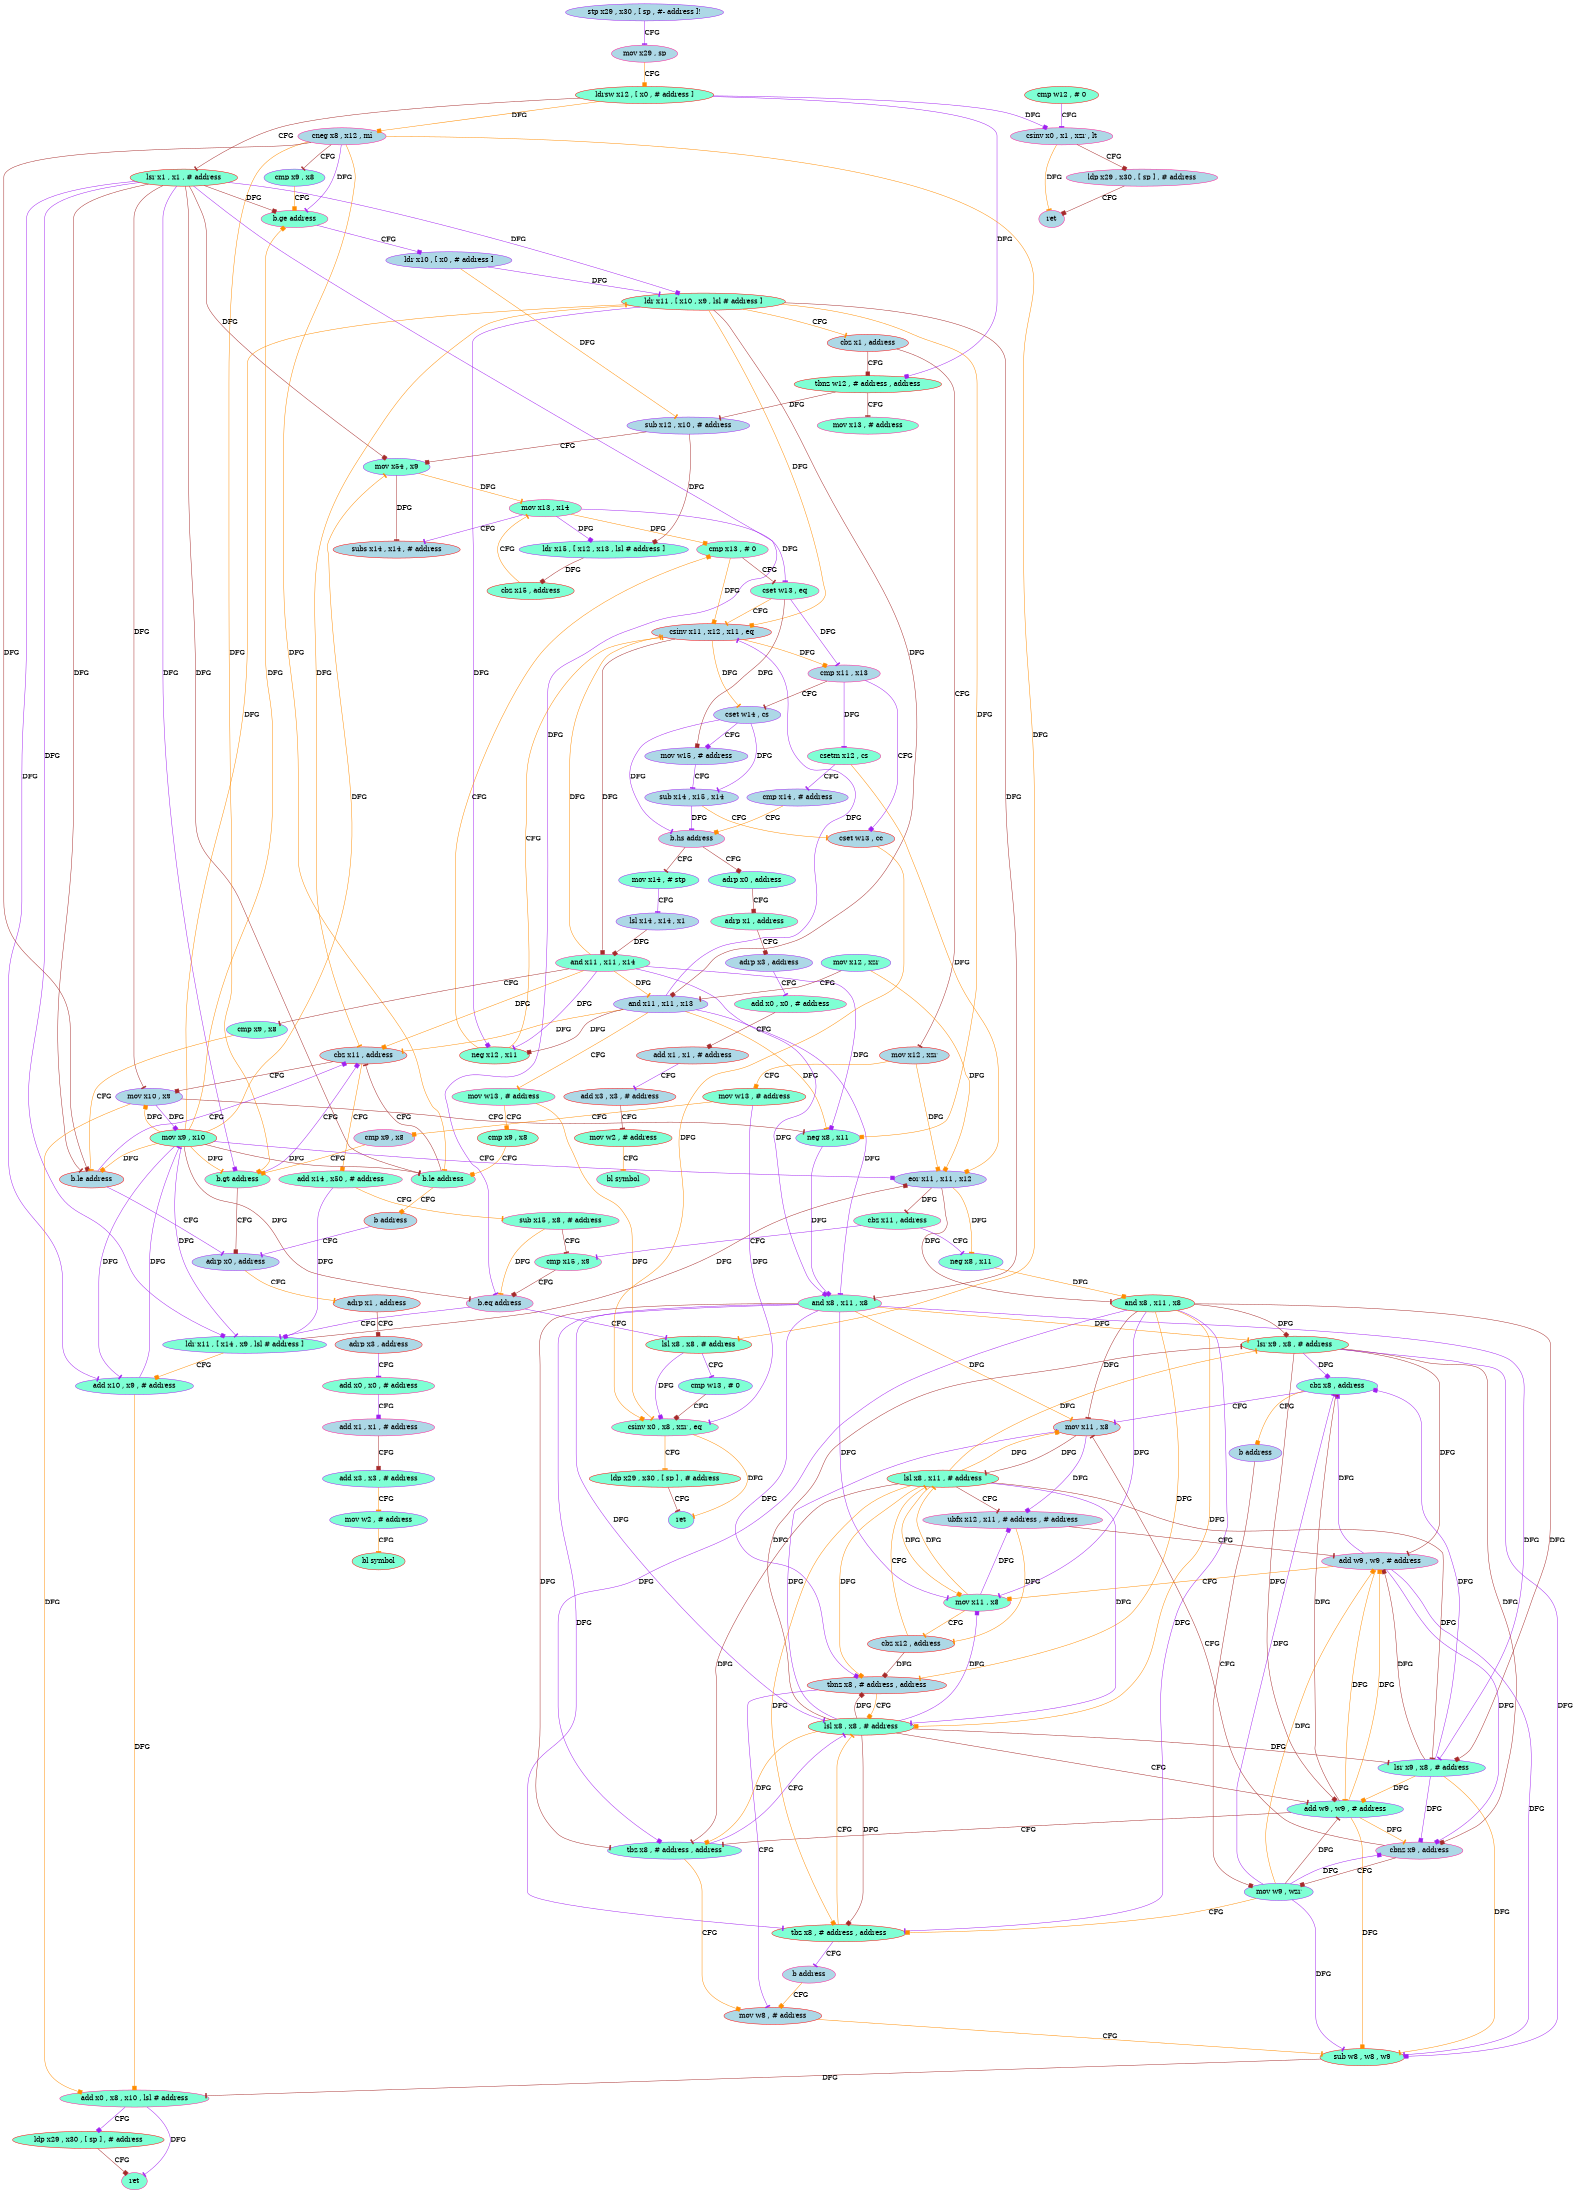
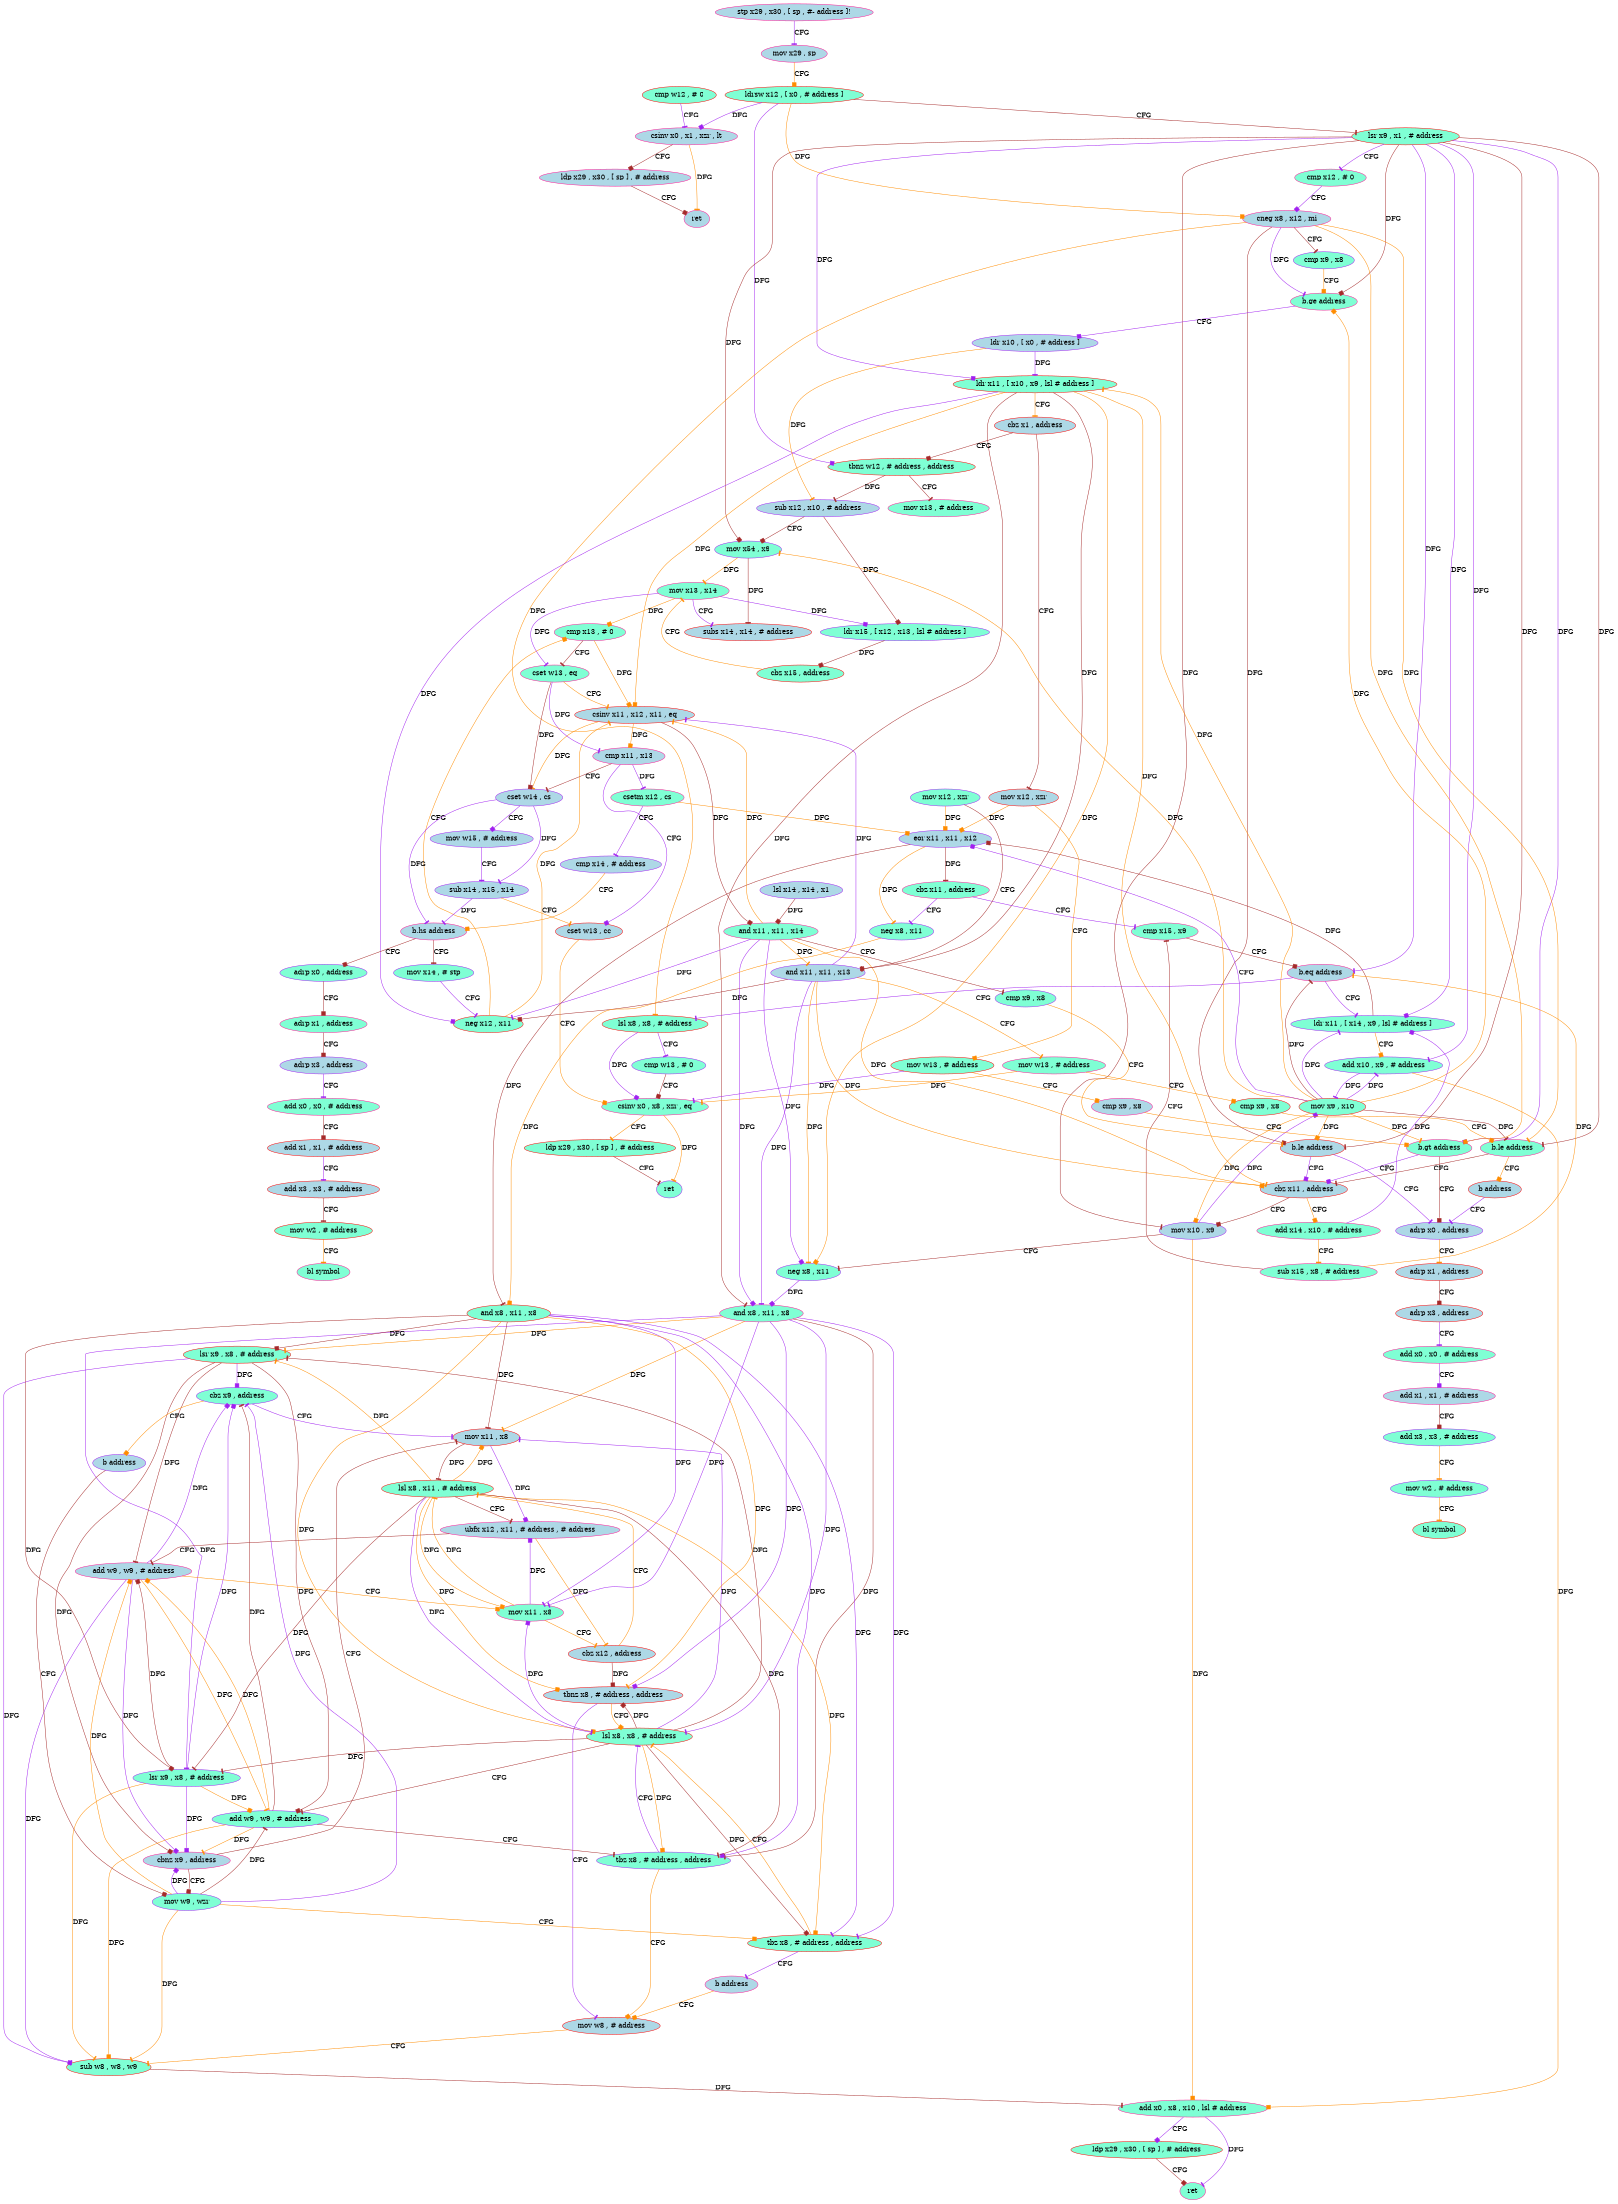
(645, 12) -> (794, 12)
(184, 178) -> (1406, 136)
none -> (1330, 178)
(746, 674) -> (538, 733)
(533, 839) -> (548, 865)
(658, 900) -> (457, 999)
(688, 1138) -> (568, 1024)
(341, 1179) -> (1319, 1231)
(1337, 1386) -> (237, 1396)
(1316, 1975) -> (162, 1989)
